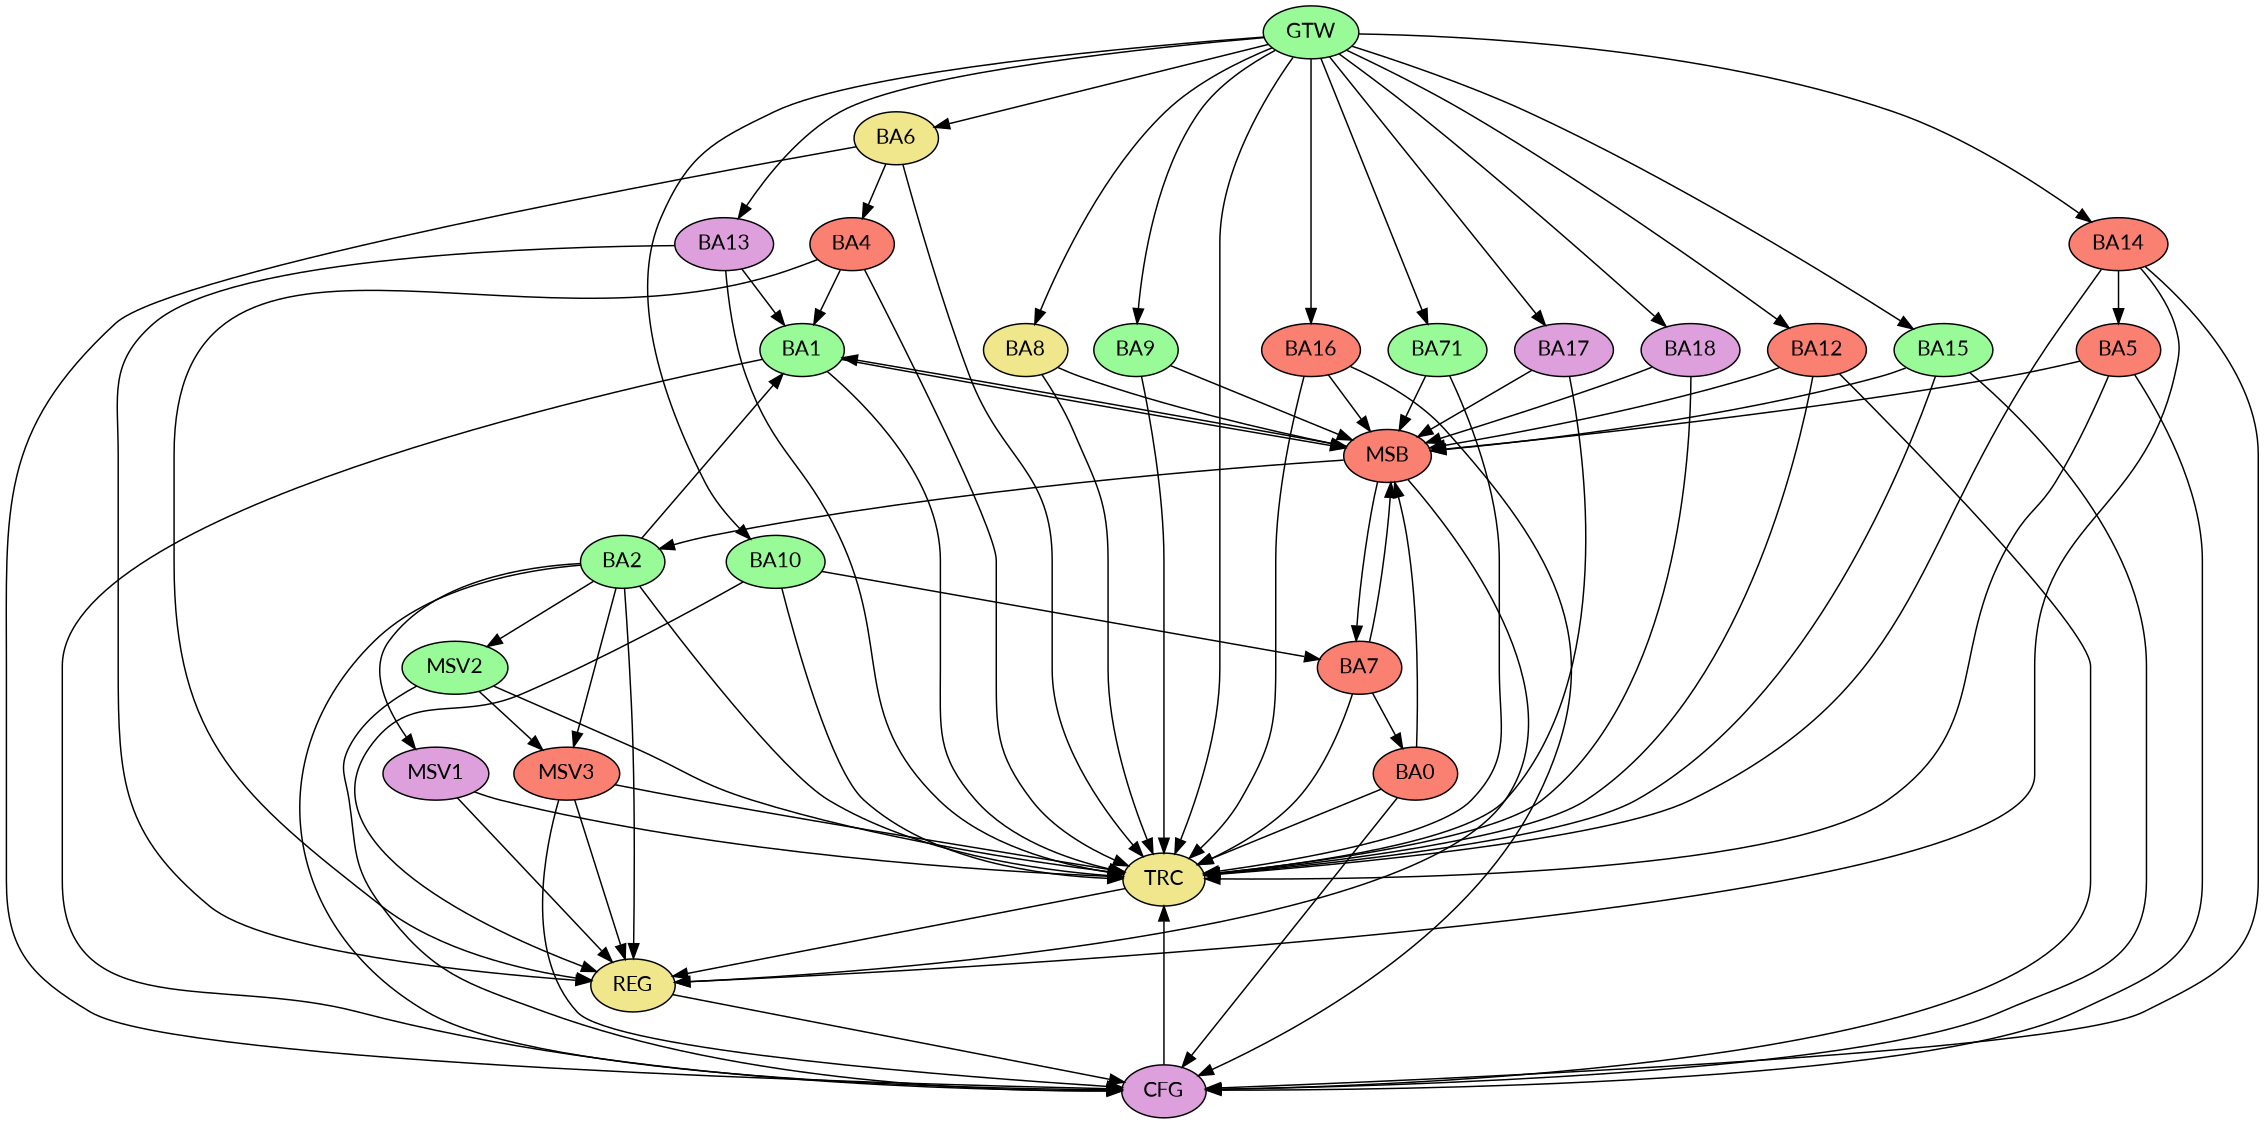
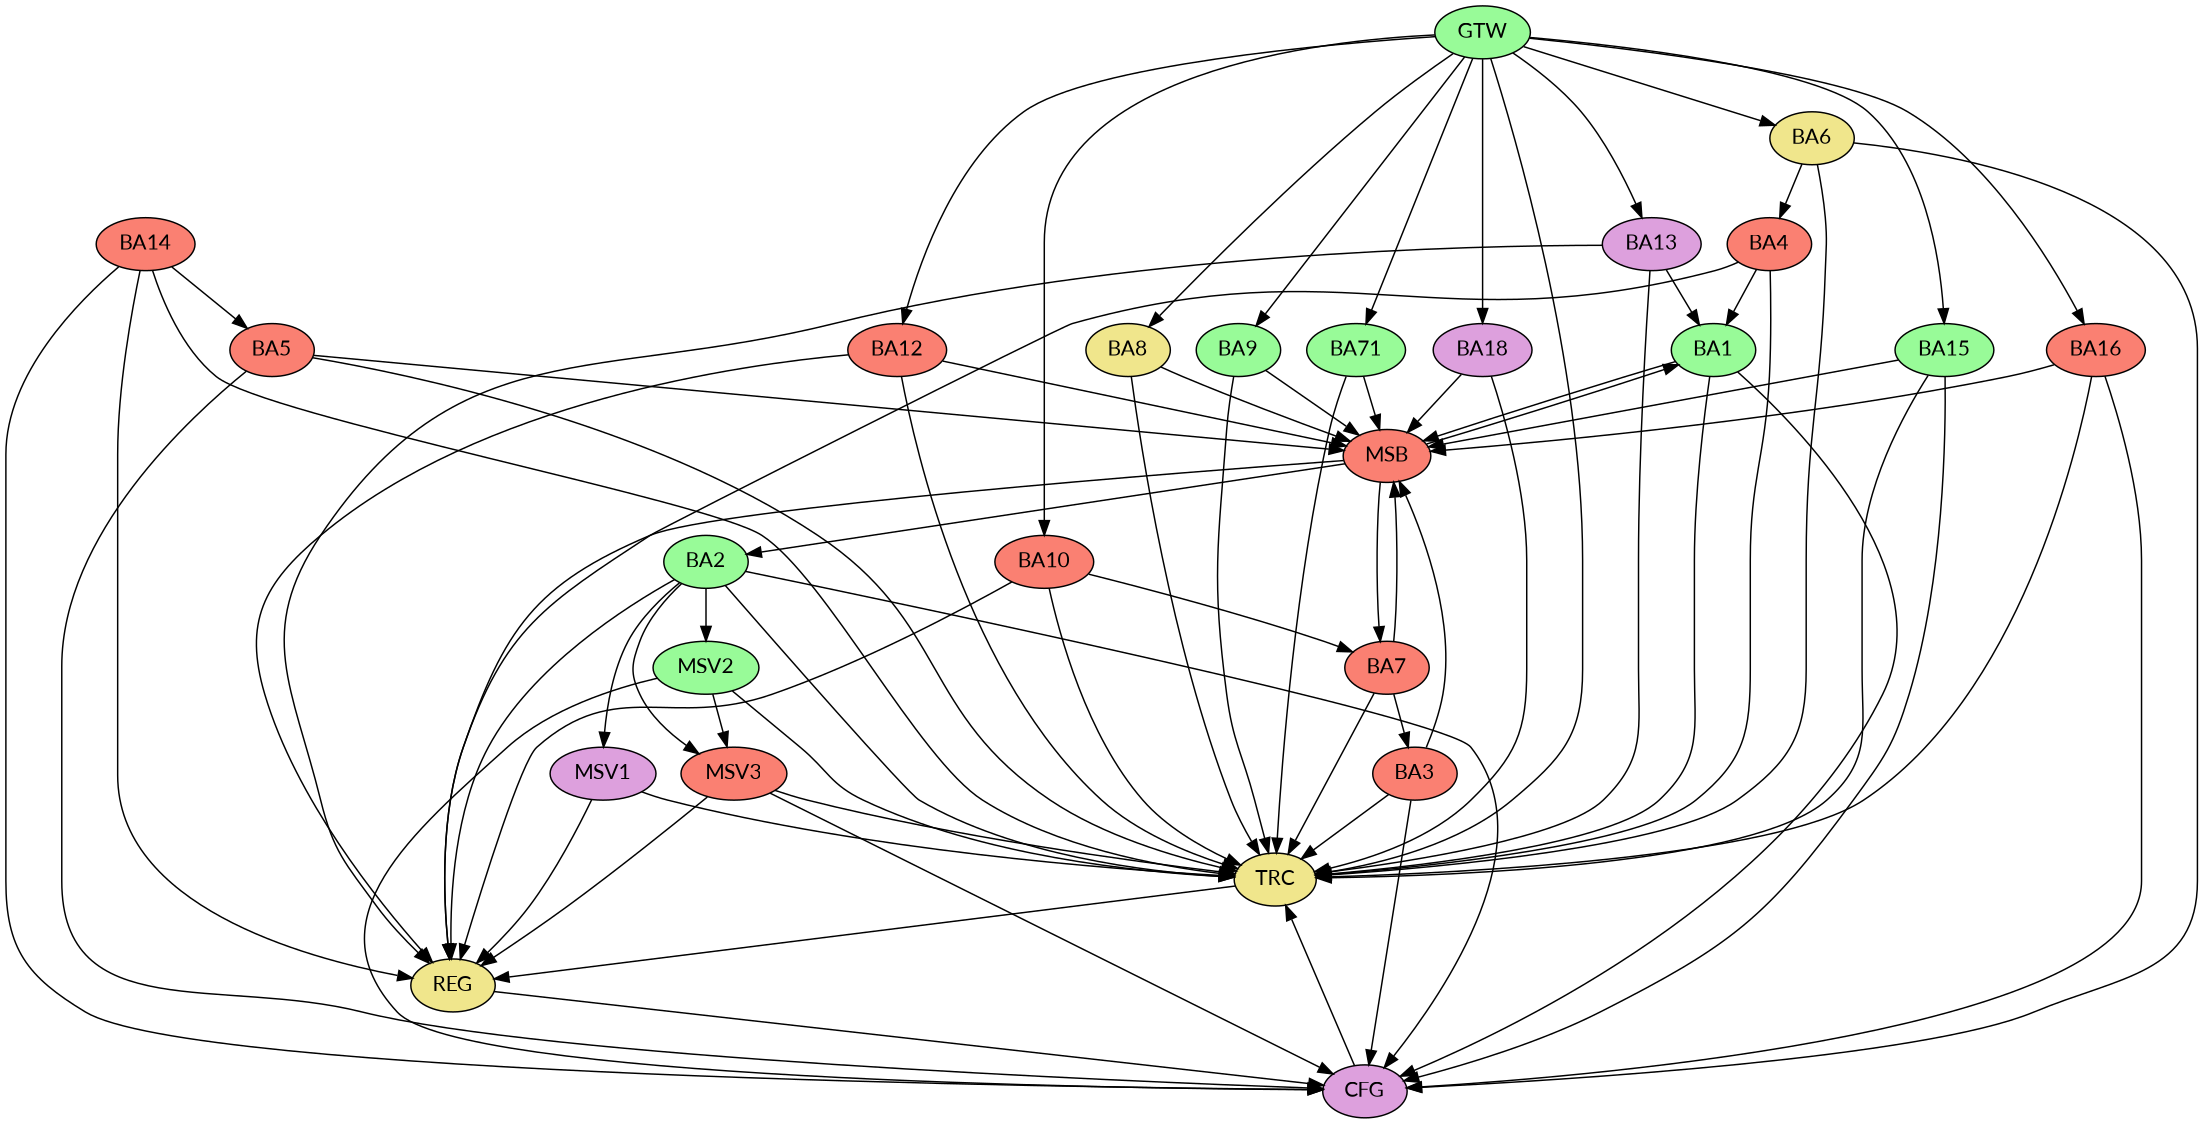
(1734, 71) -> none
(1564, 350) -> none
(707, 462) -> none
(776, 562) -> (1044, 562)
(1415, 774) -> (1415, 774)
(1978, 990) -> (353, 512)
